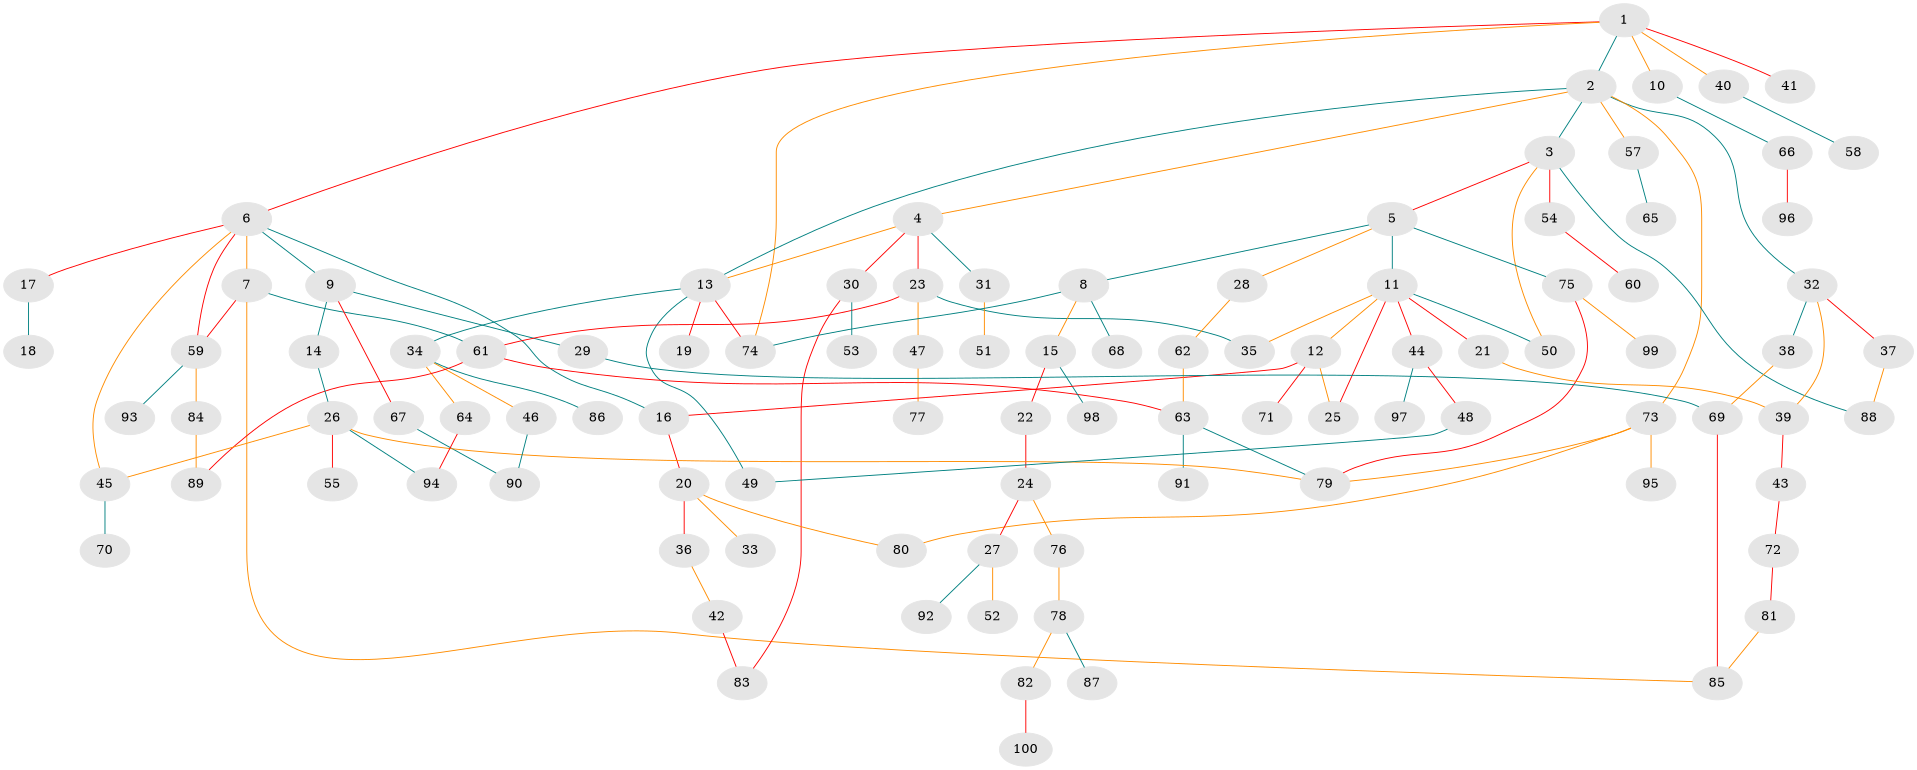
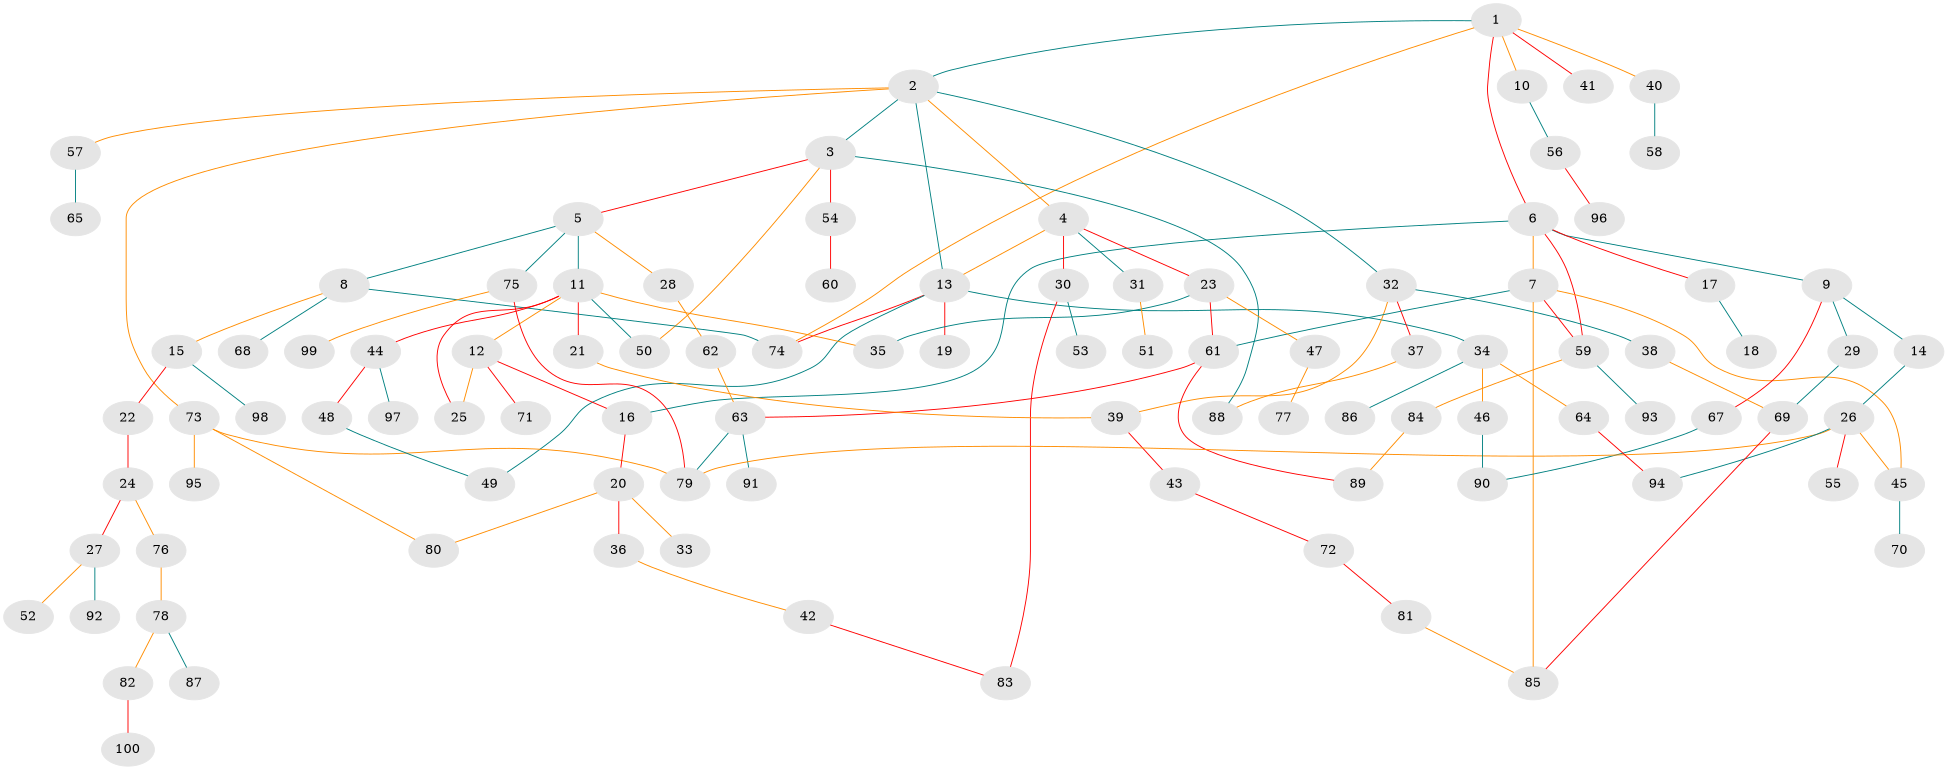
(1787, 153) -> (1555, 153)
(132, 335) -> (1747, 378)
